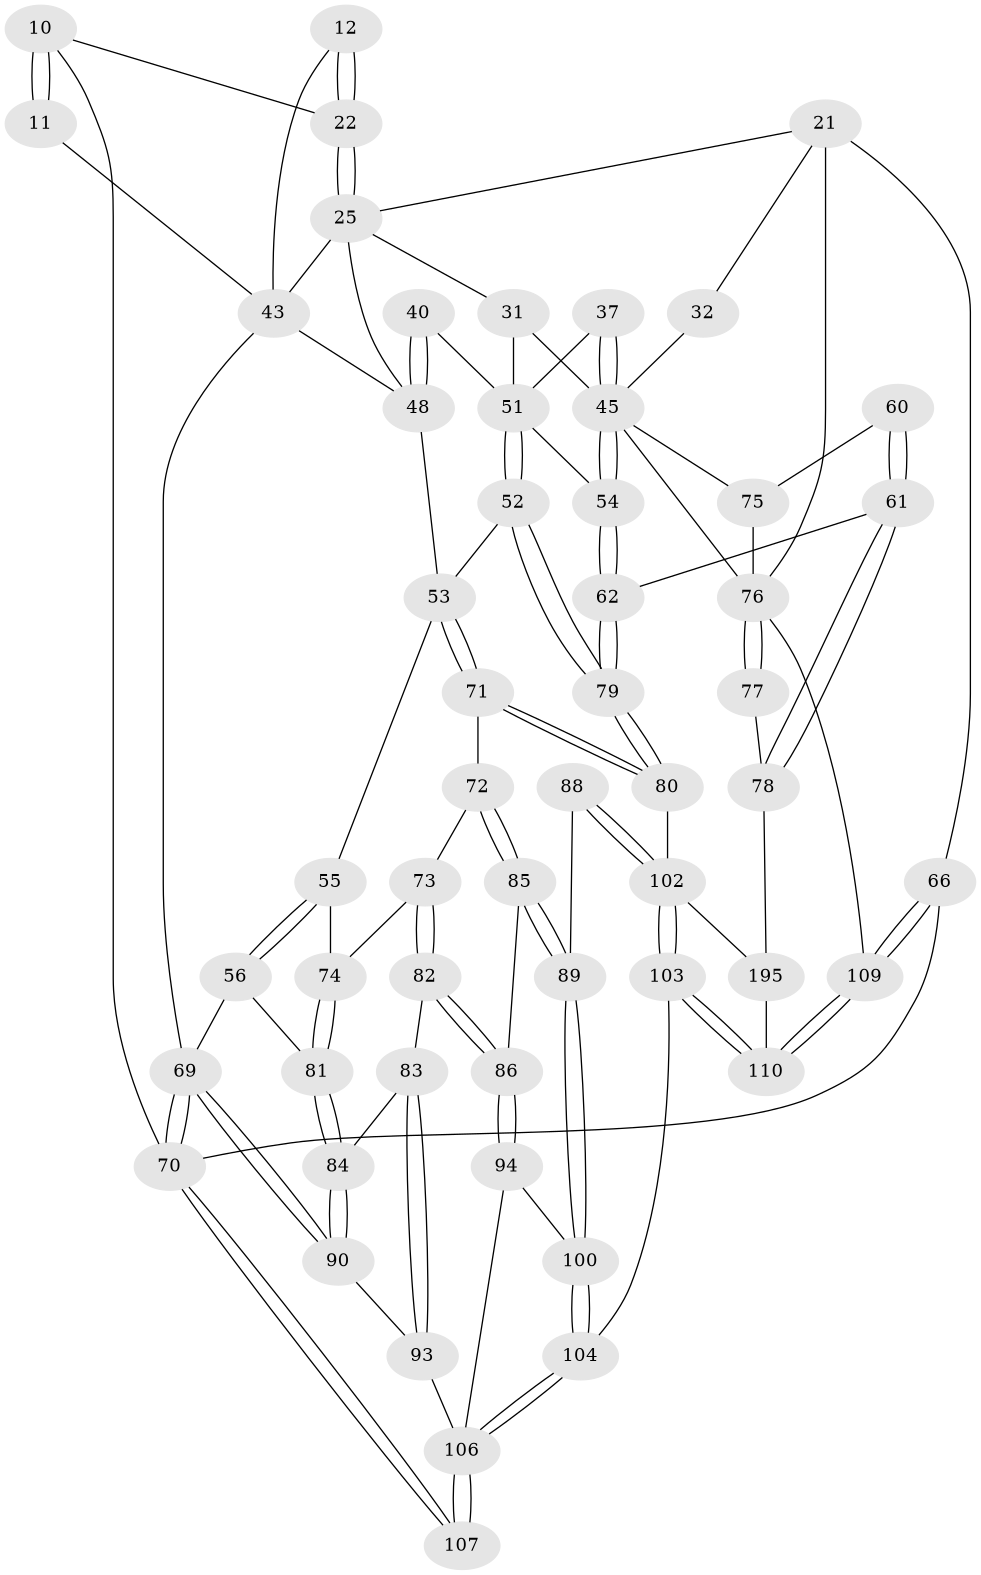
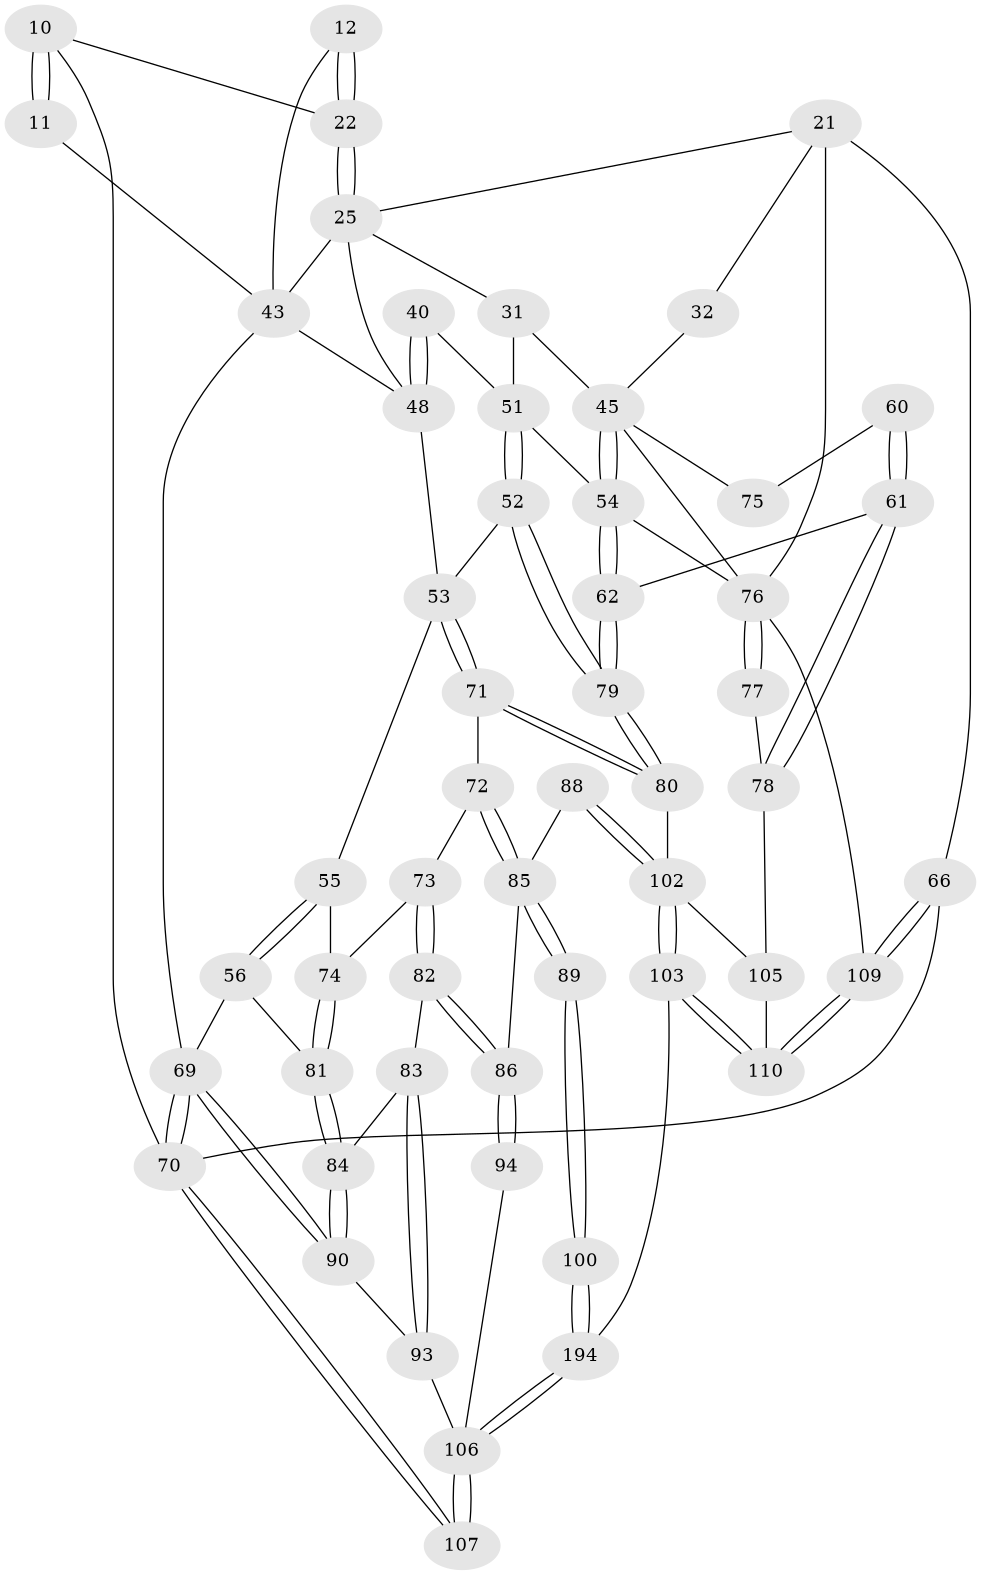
(608, 313) -> none
(753, 559) -> (681, 550)
(571, 882) -> (546, 835)
(766, 977) -> (766, 977)
(544, 1214) -> none
(581, 1356) -> (581, 1356)
